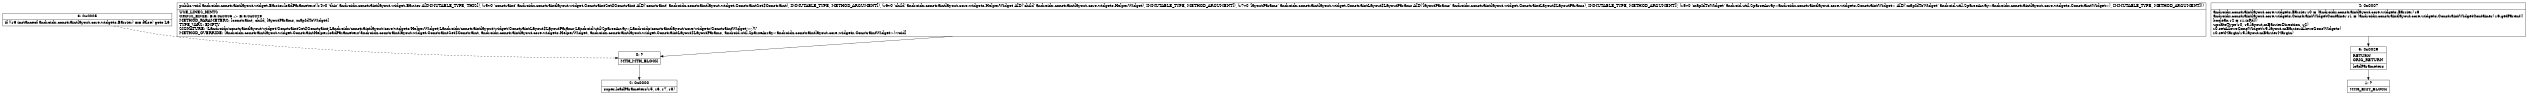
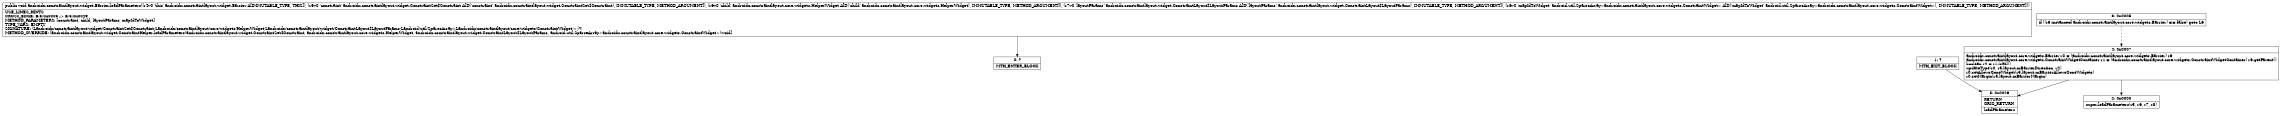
(364, 52) -> (2121, 35)
(639, 61) -> (1017, 66)
(639, 71) -> (2121, 86)
(2368, 74) -> (1962, 81)
